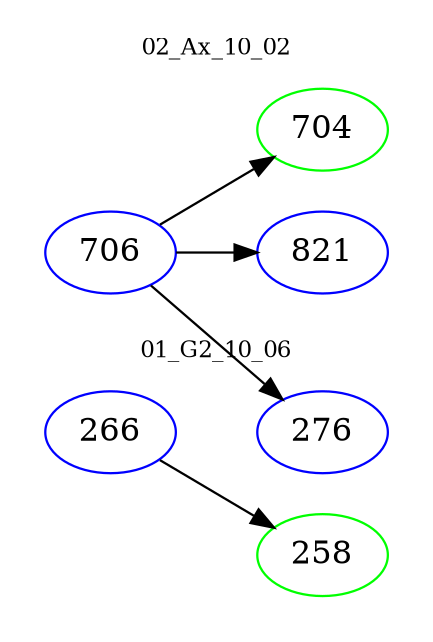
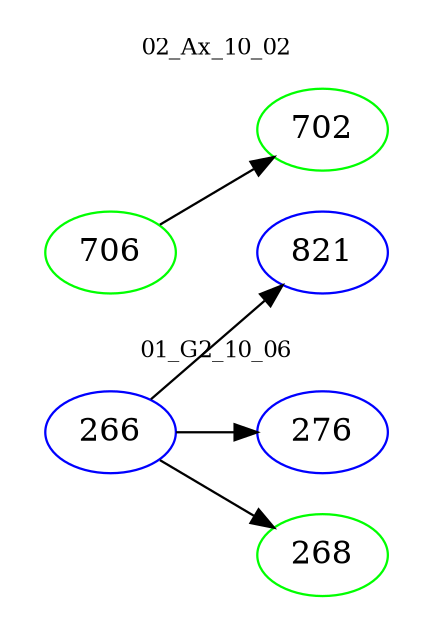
(323, 130) -> (323, 130)
(111, 253) -> (111, 253)
(205, 253) -> (208, 350)
(219, 345) -> (205, 432)
(323, 555) -> (323, 555)
